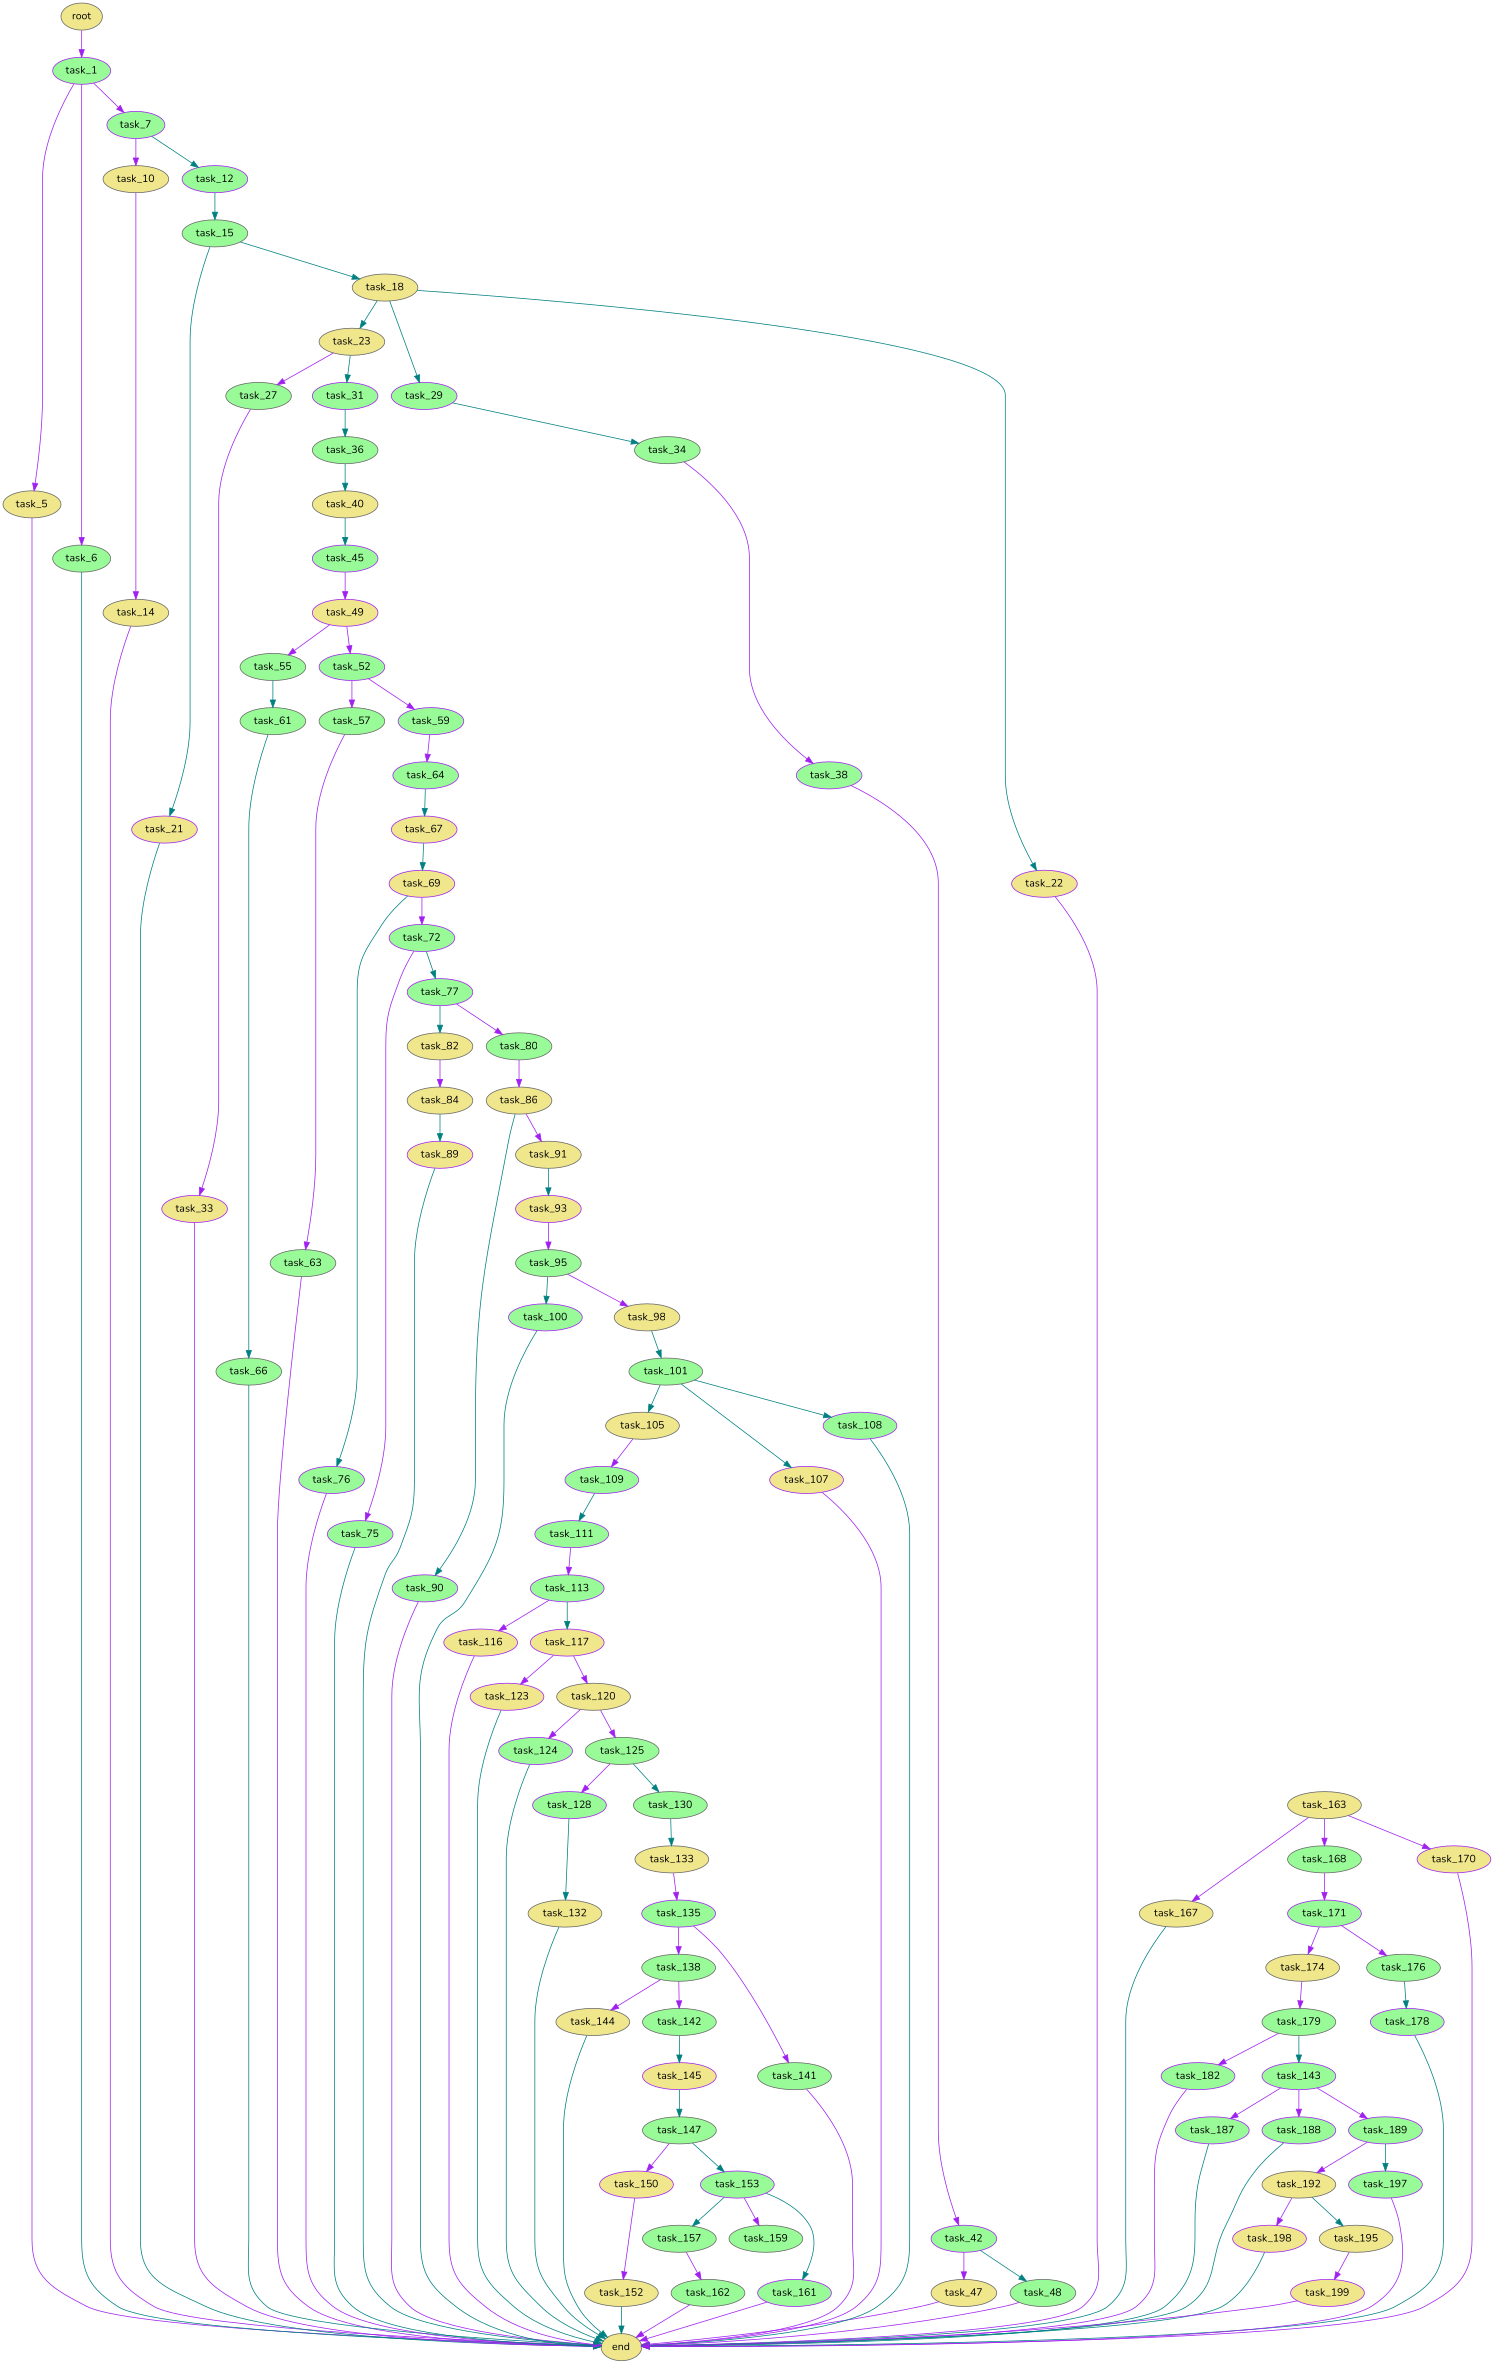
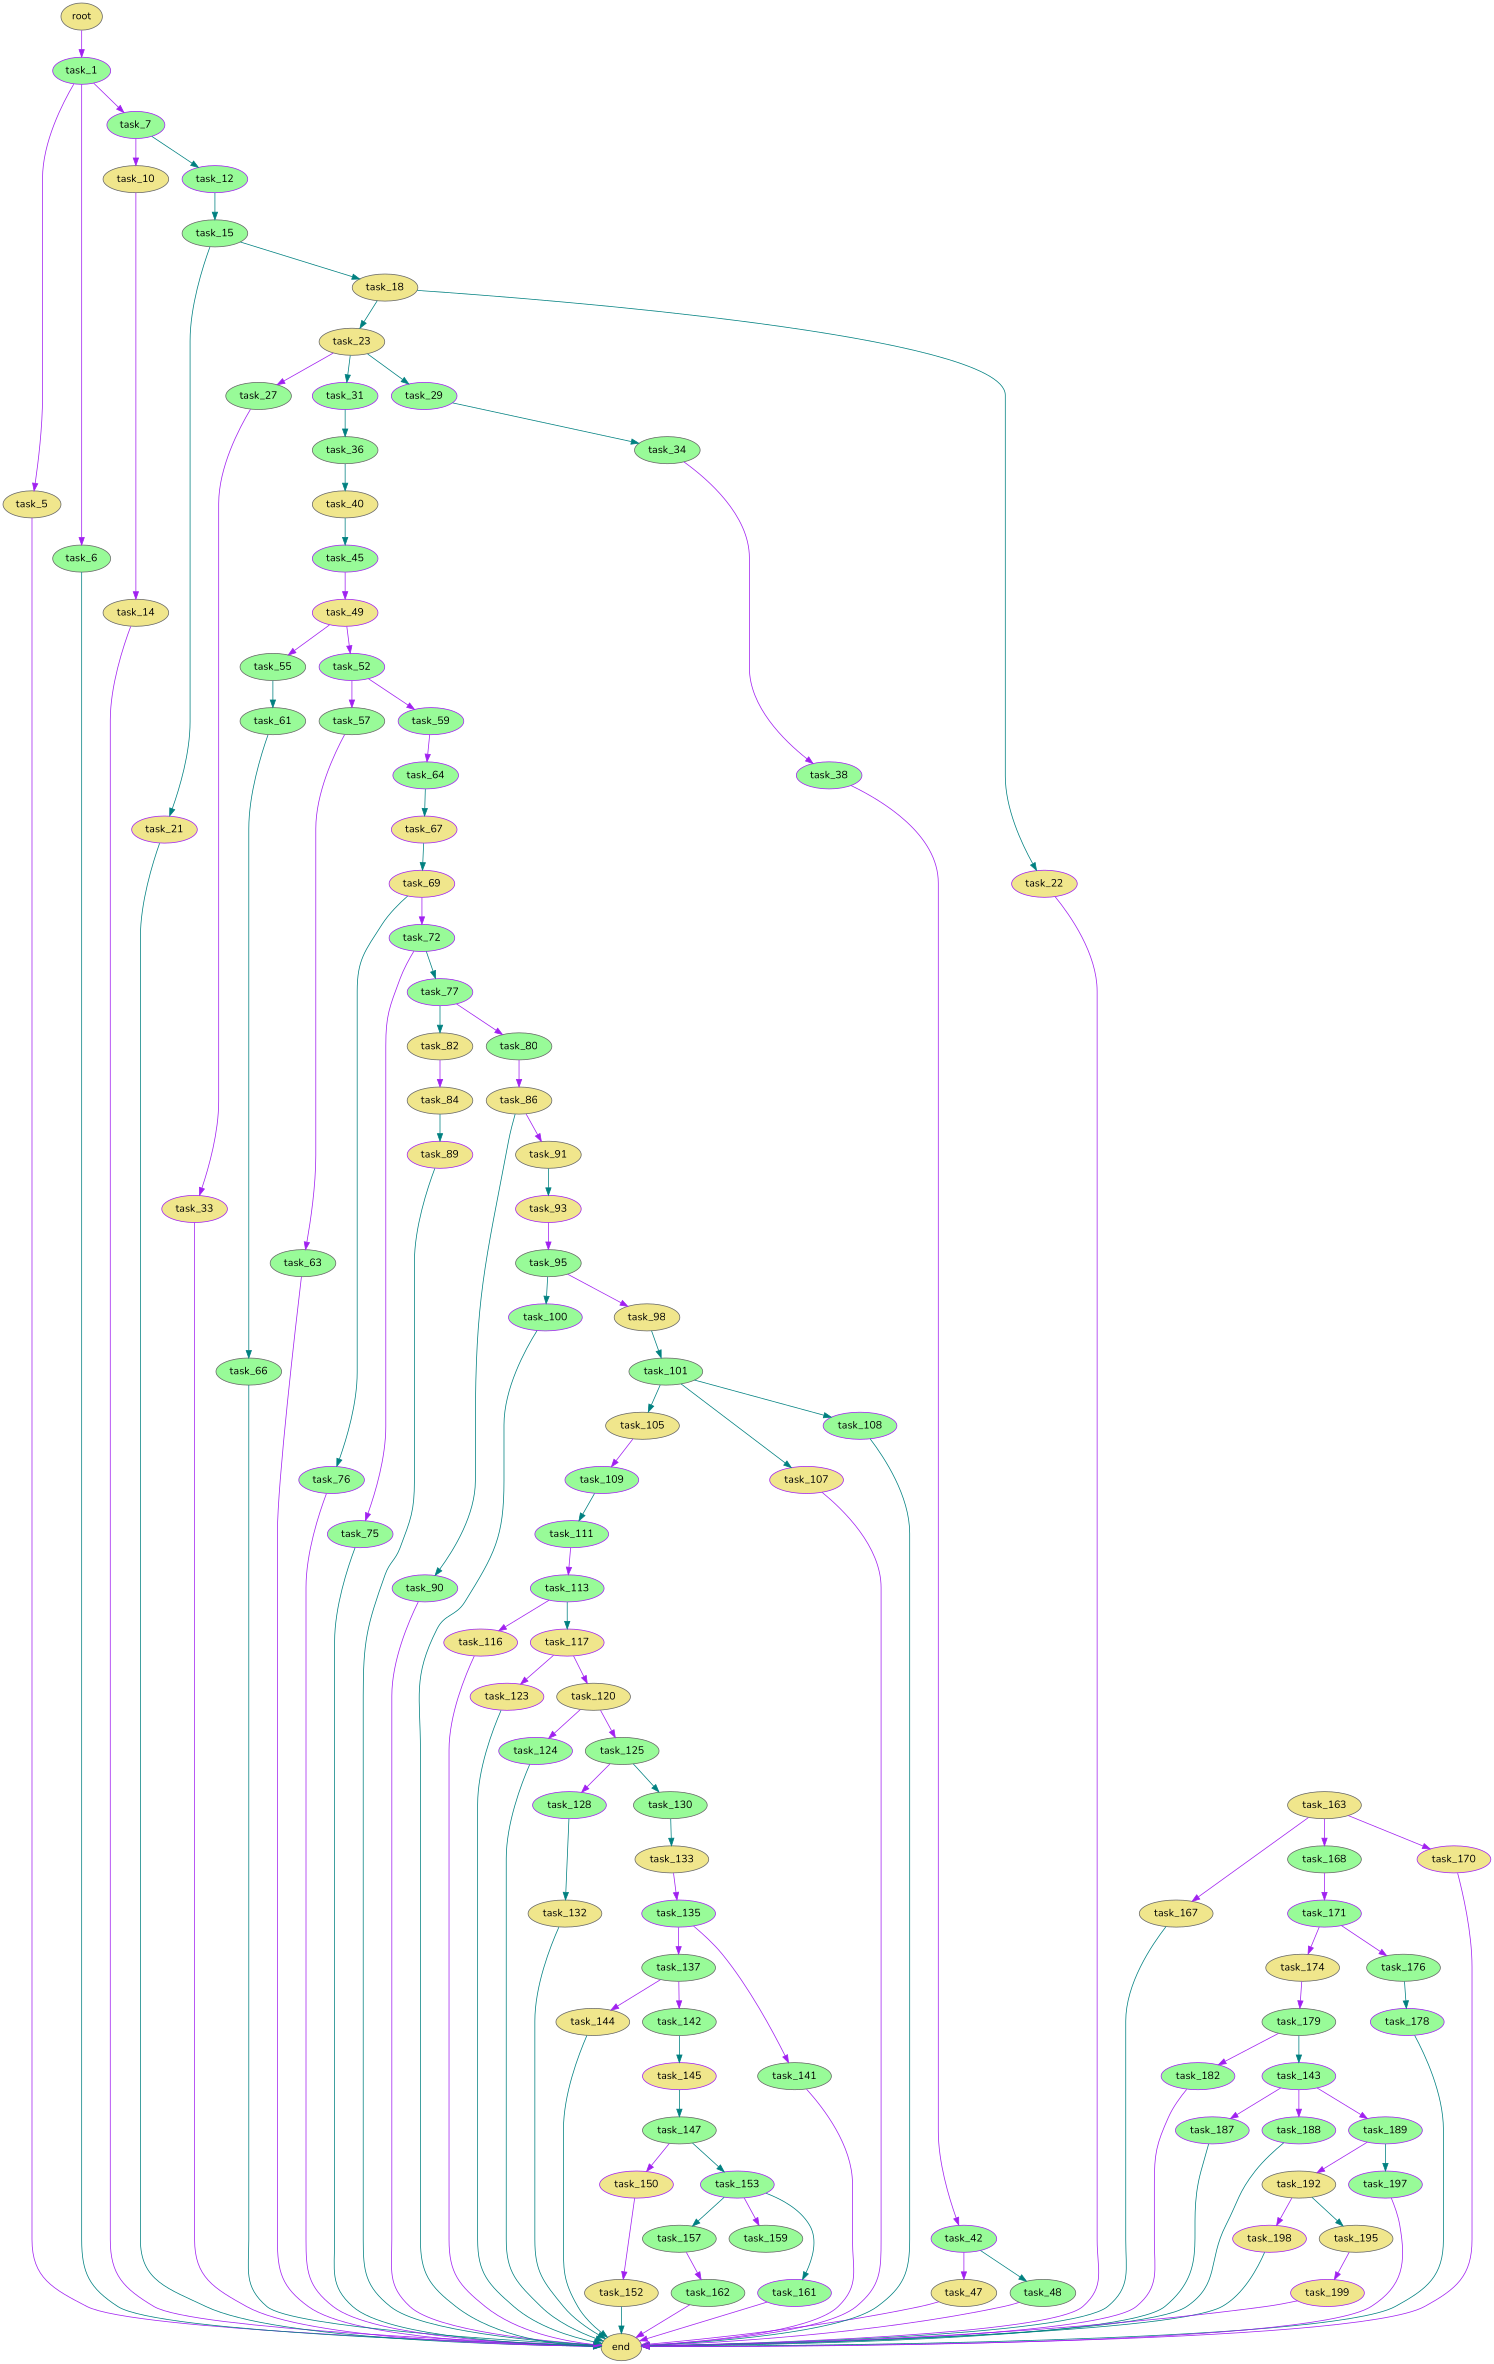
(403, 338) -> (385, 367)
(679, 1968) -> (679, 1968)
